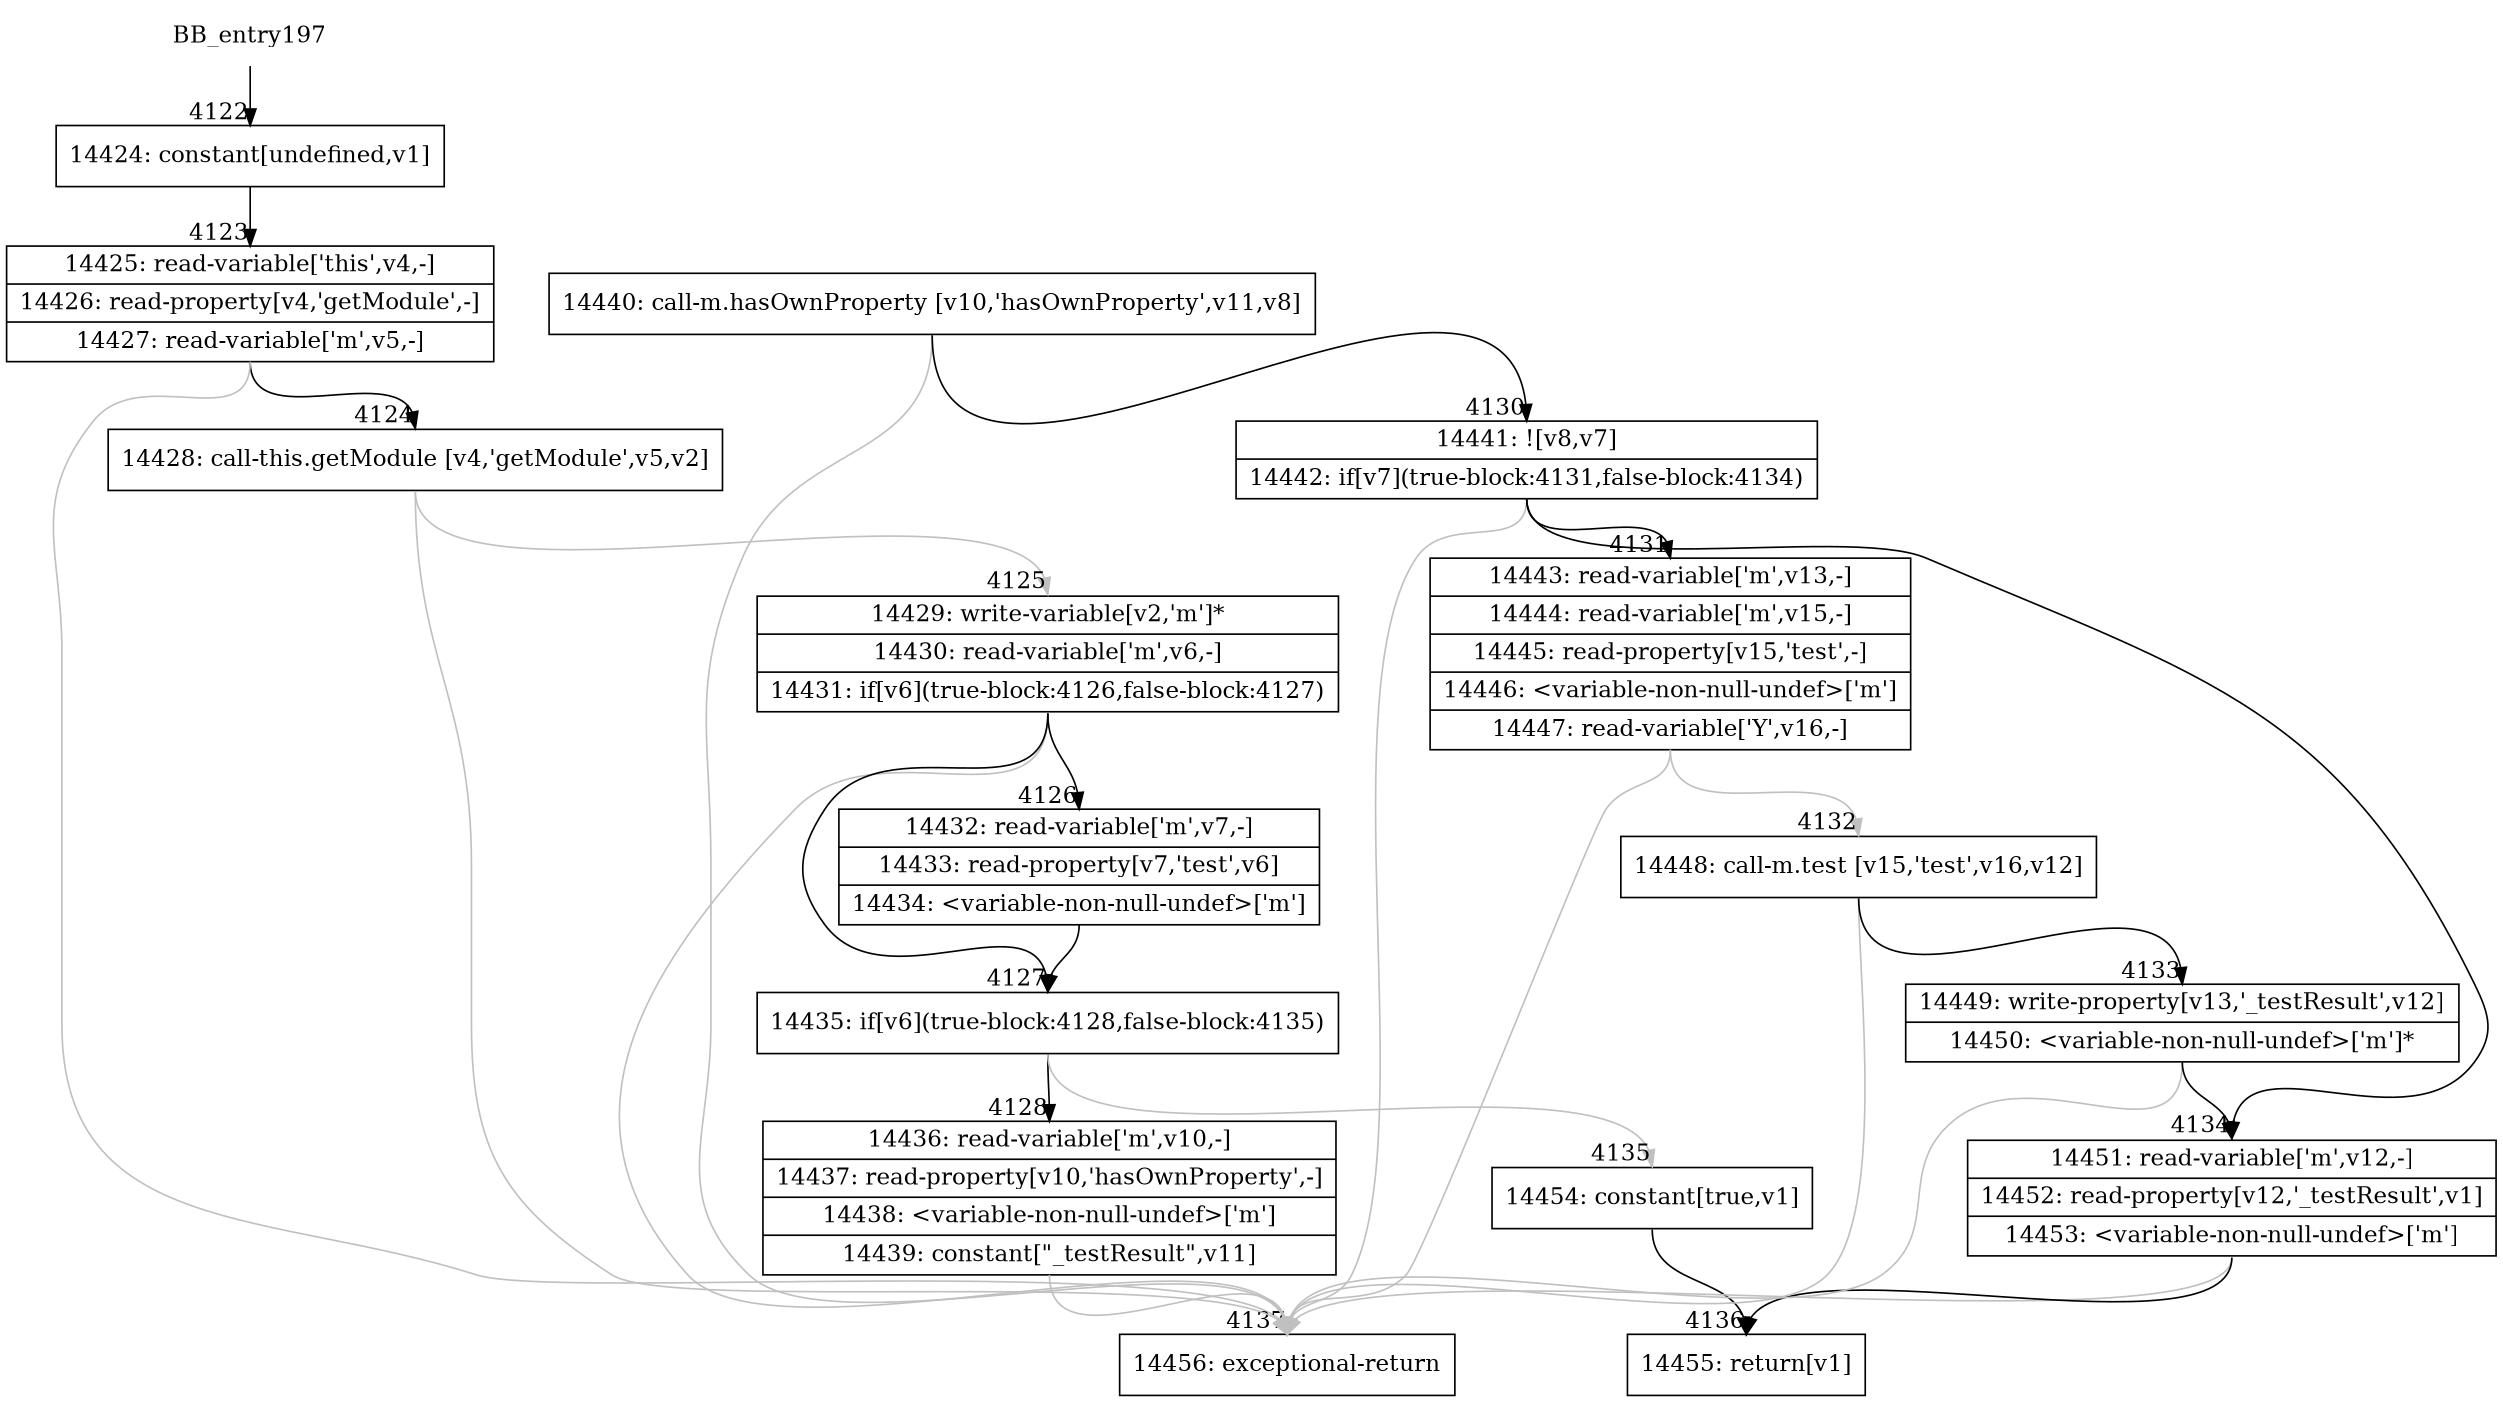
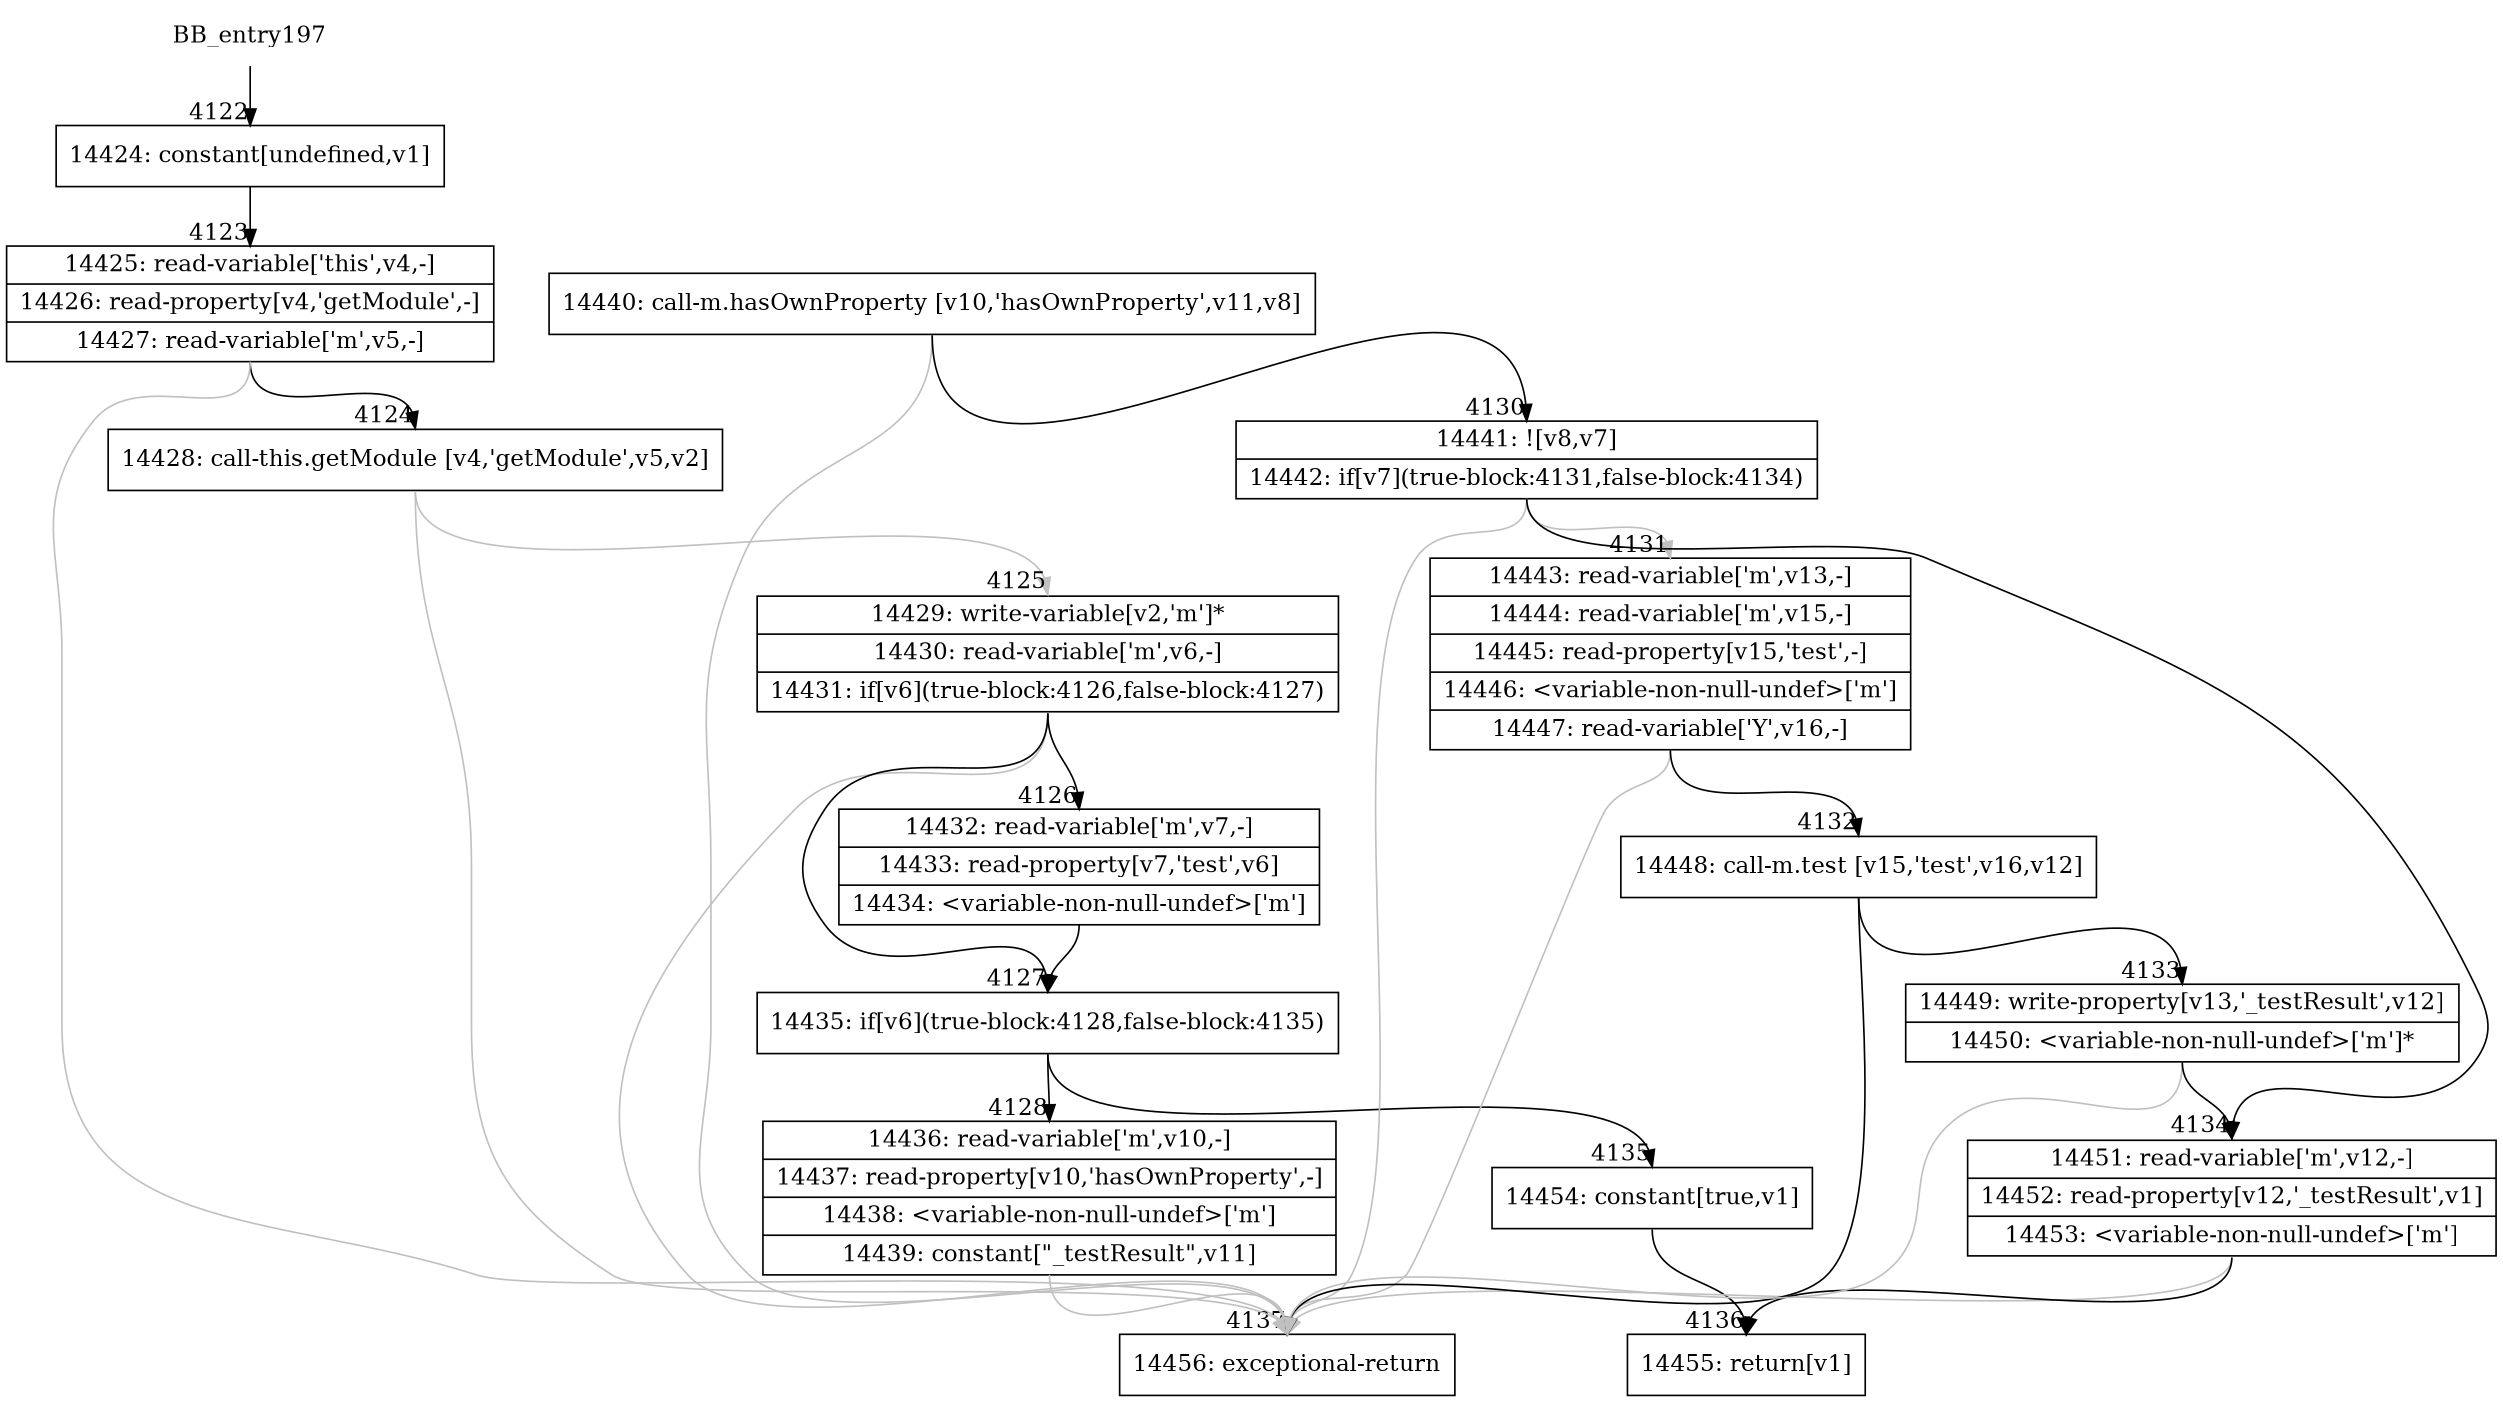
(1590, 529) -> (1590, 529)
(1756, 793) -> (1756, 793)
(1342, 1111) -> (1342, 1111)
(1815, 1281) -> (1815, 1281)
